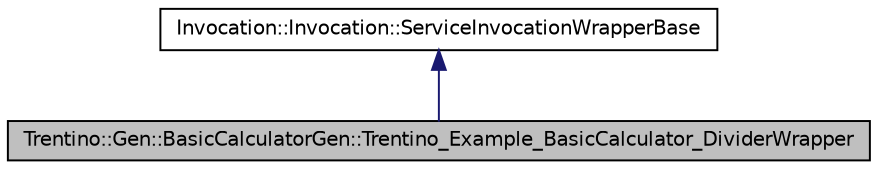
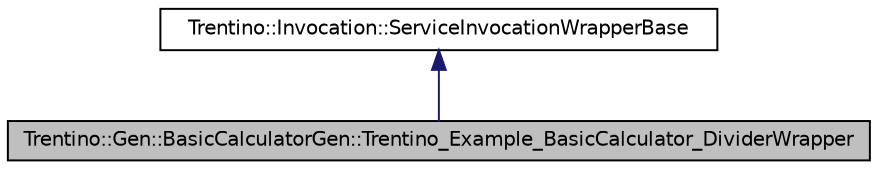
(439, 30) -> (439, 30)
